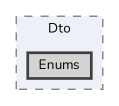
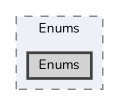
(60, 29) -> (60, 29)
